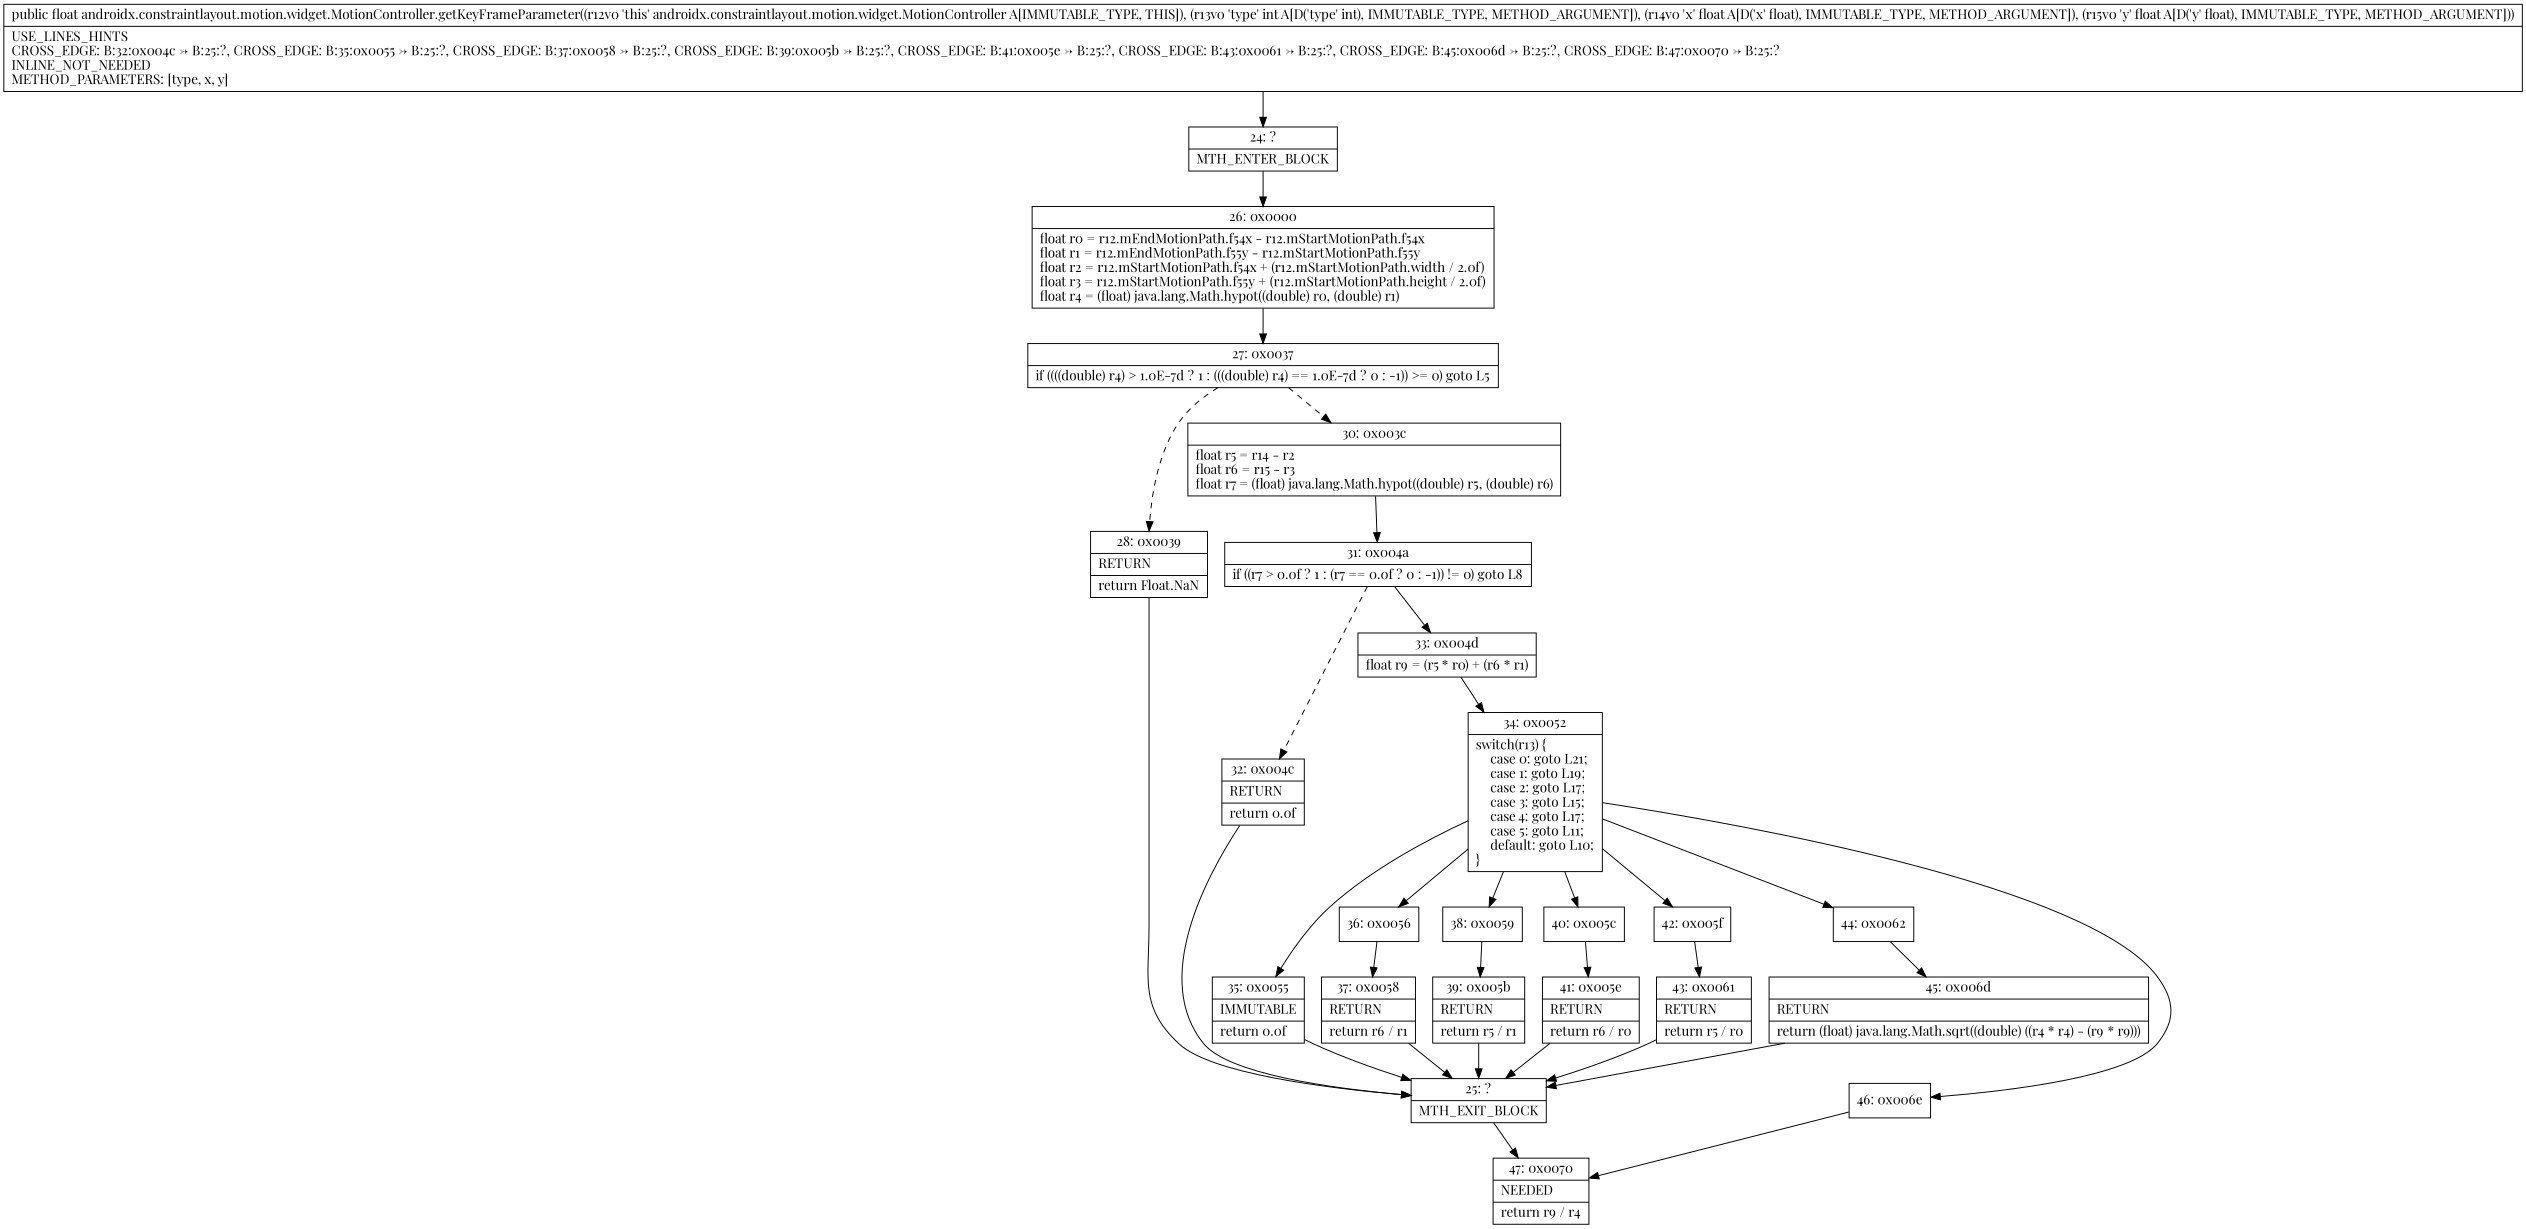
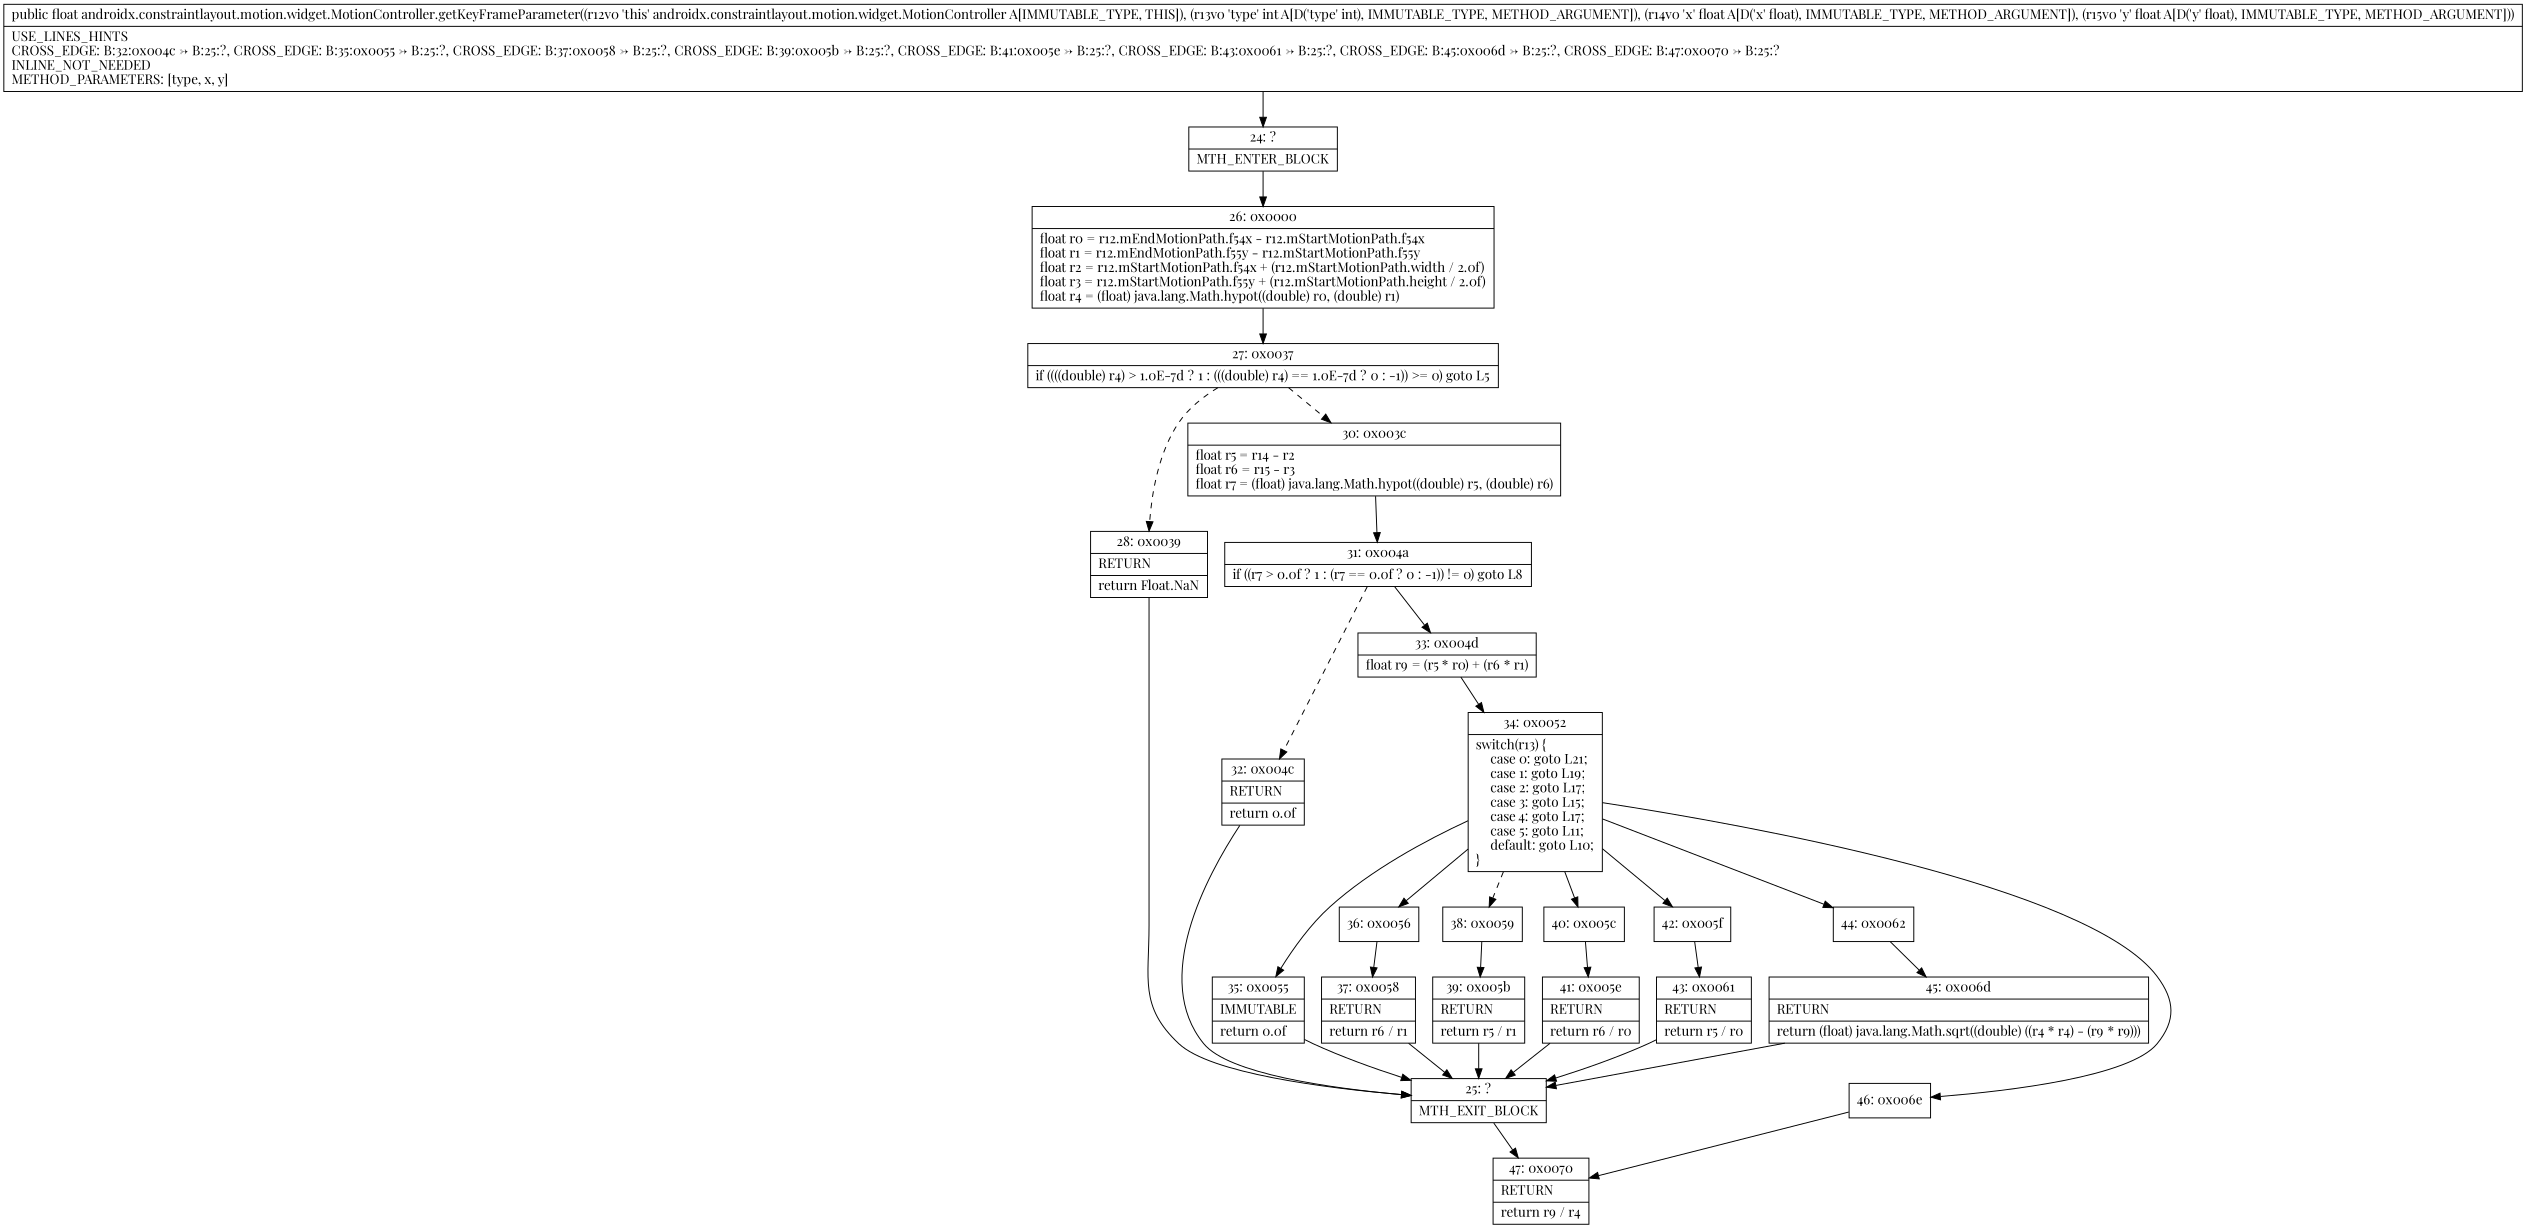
(1498, 885) -> (1498, 885)
(1527, 1191) -> (1527, 1191)
